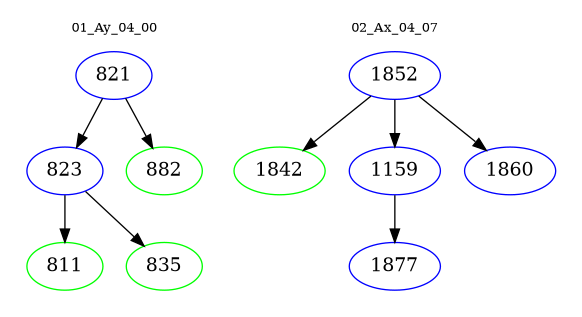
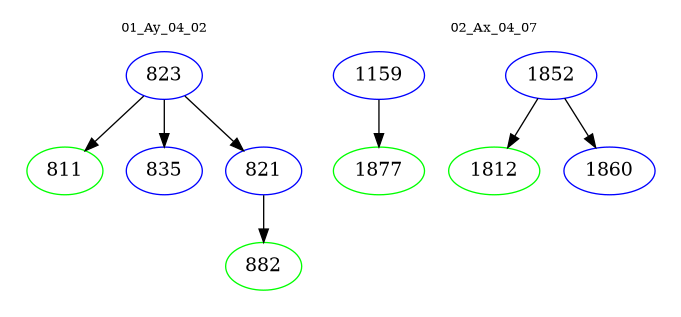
(115, 28) -> (164, 28)
(93, 117) -> (209, 119)
(395, 117) -> none
(280, 171) -> (494, 171)
(164, 266) -> (164, 171)
(395, 266) -> (379, 171)
